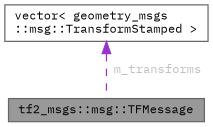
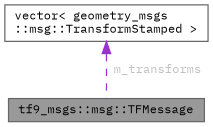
(106, 110) -> (106, 110)
